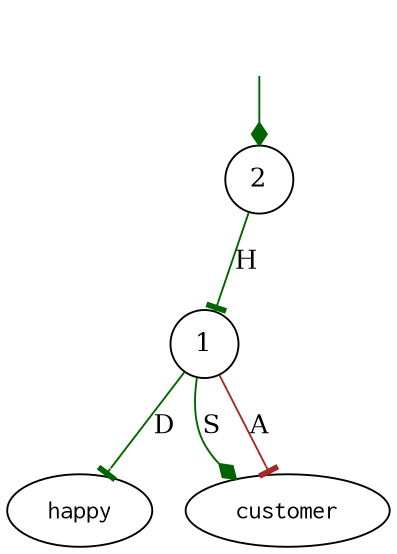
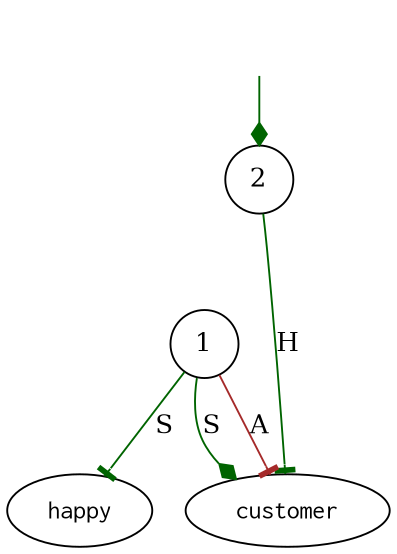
(233, 257) -> (275, 339)
(165, 426) -> (165, 426)
